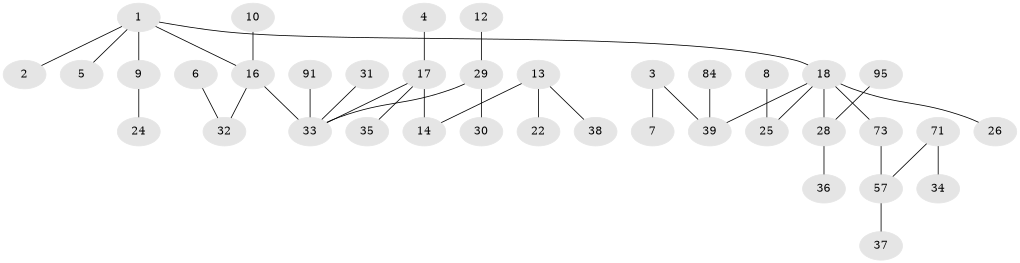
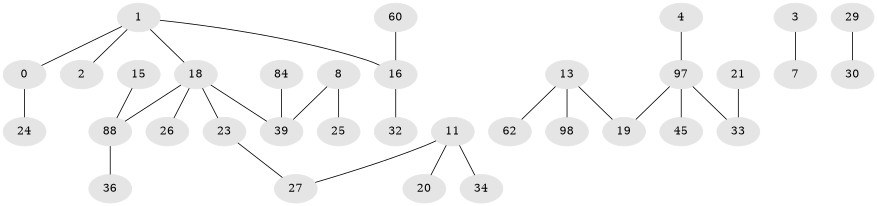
(253, 17) -> (396, 17)
(481, 17) -> none
(82, 75) -> none
(139, 75) -> (25, 75)
(196, 75) -> none
(310, 75) -> (738, 75)
(367, 75) -> none
(424, 75) -> (681, 75)
(881, 75) -> (139, 75)
(406, 101) -> none
(281, 103) -> none
(681, 103) -> (310, 103)
(796, 103) -> none
(367, 132) -> (681, 132)
(424, 132) -> (624, 132)
(538, 132) -> (510, 132)
(596, 132) -> (567, 132)
(824, 132) -> (110, 132)
(881, 132) -> (224, 132)
(938, 132) -> (453, 132)
none -> (424, 189)
(881, 189) -> (296, 189)
(881, 246) -> none
